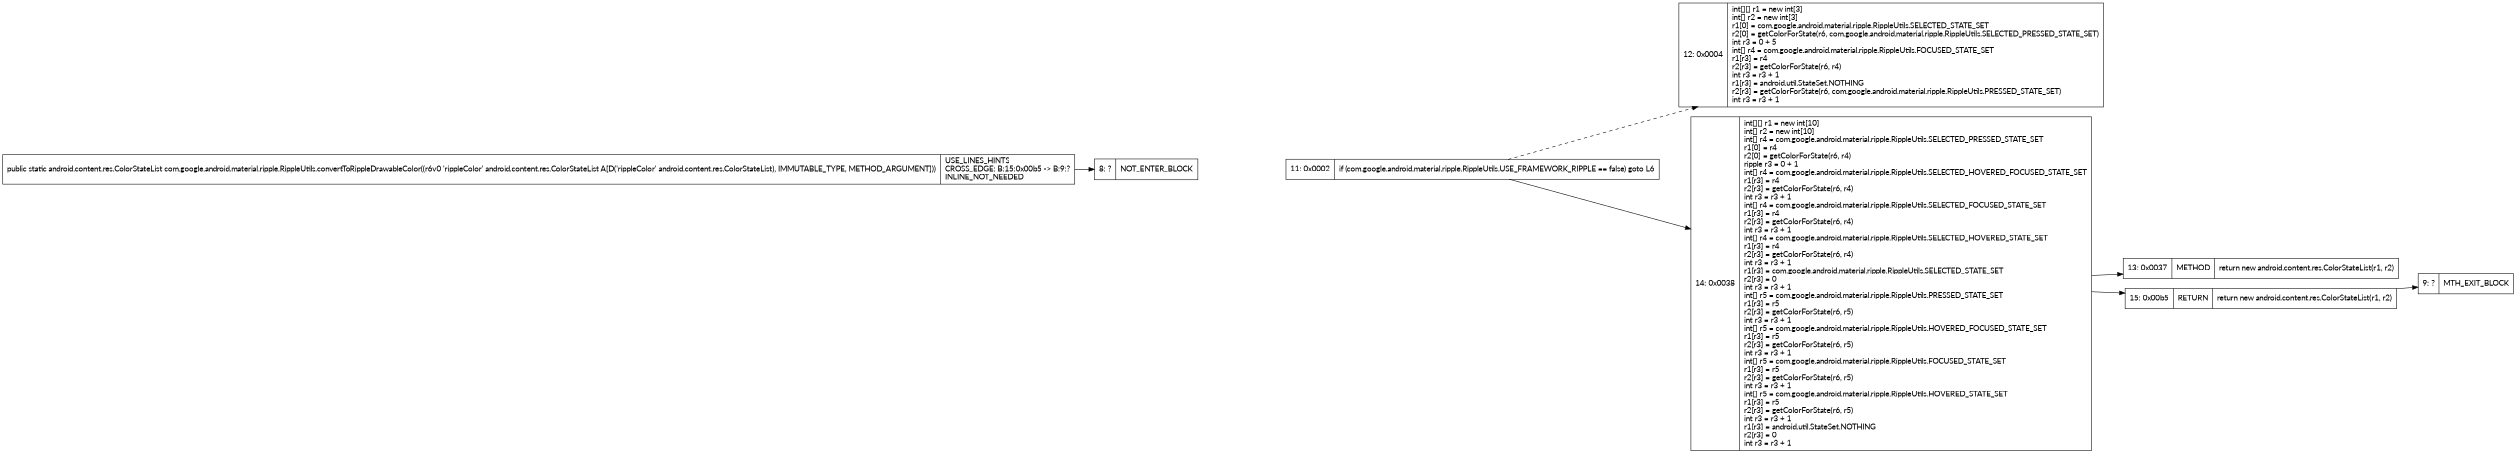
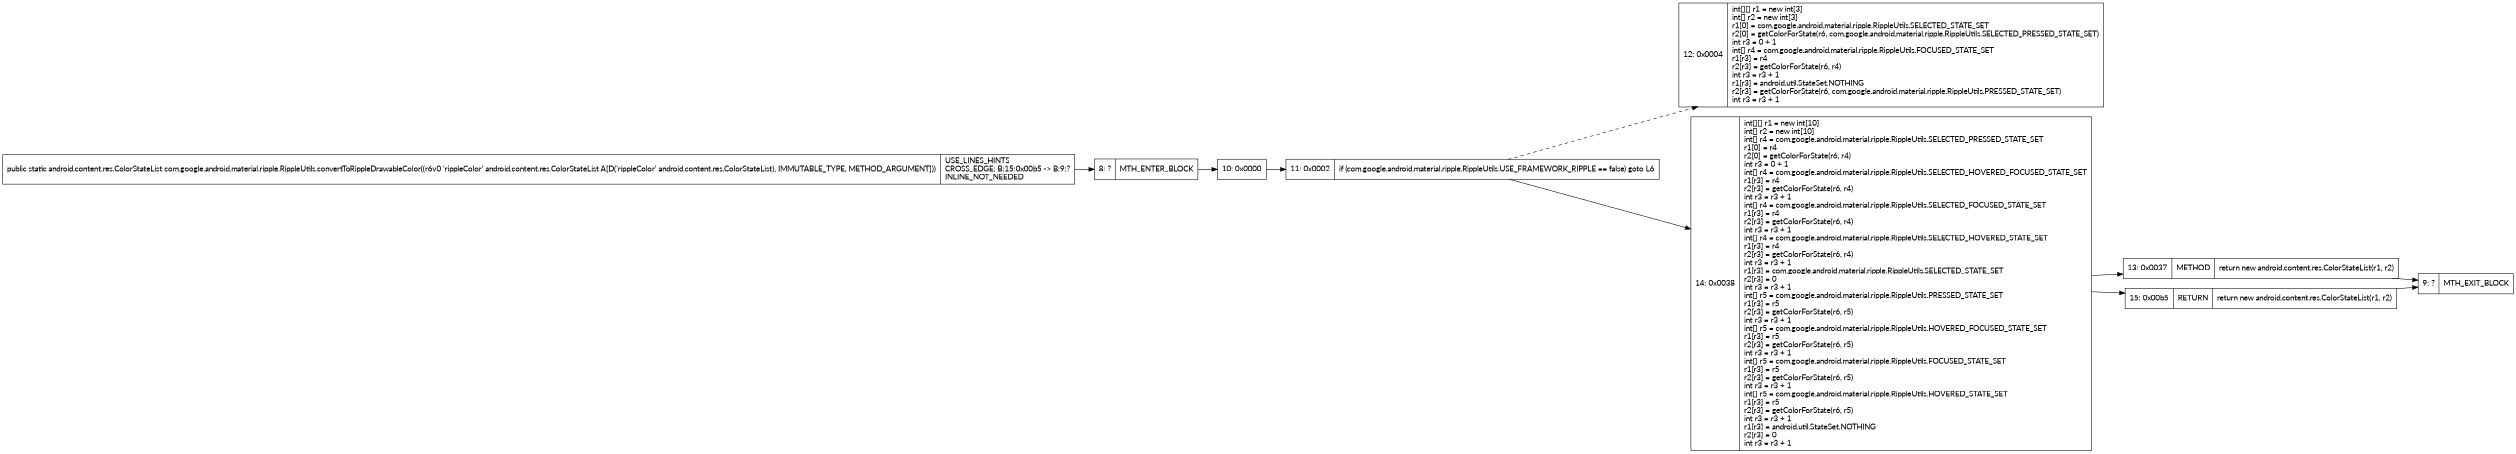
(1754, 42) -> (1754, 42)
(1771, 164) -> (1766, 164)
(1157, 169) -> (1157, 169)
none -> (1242, 169)
none -> (2403, 279)
